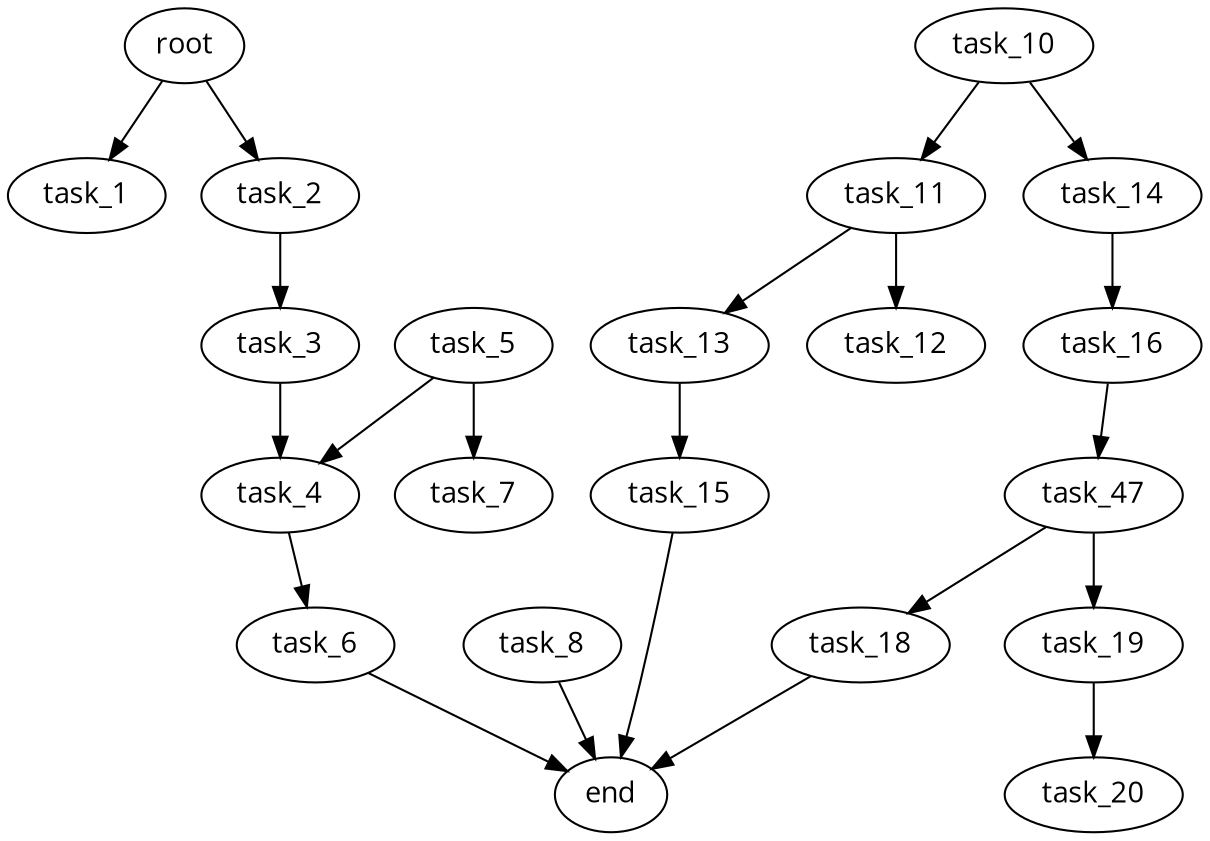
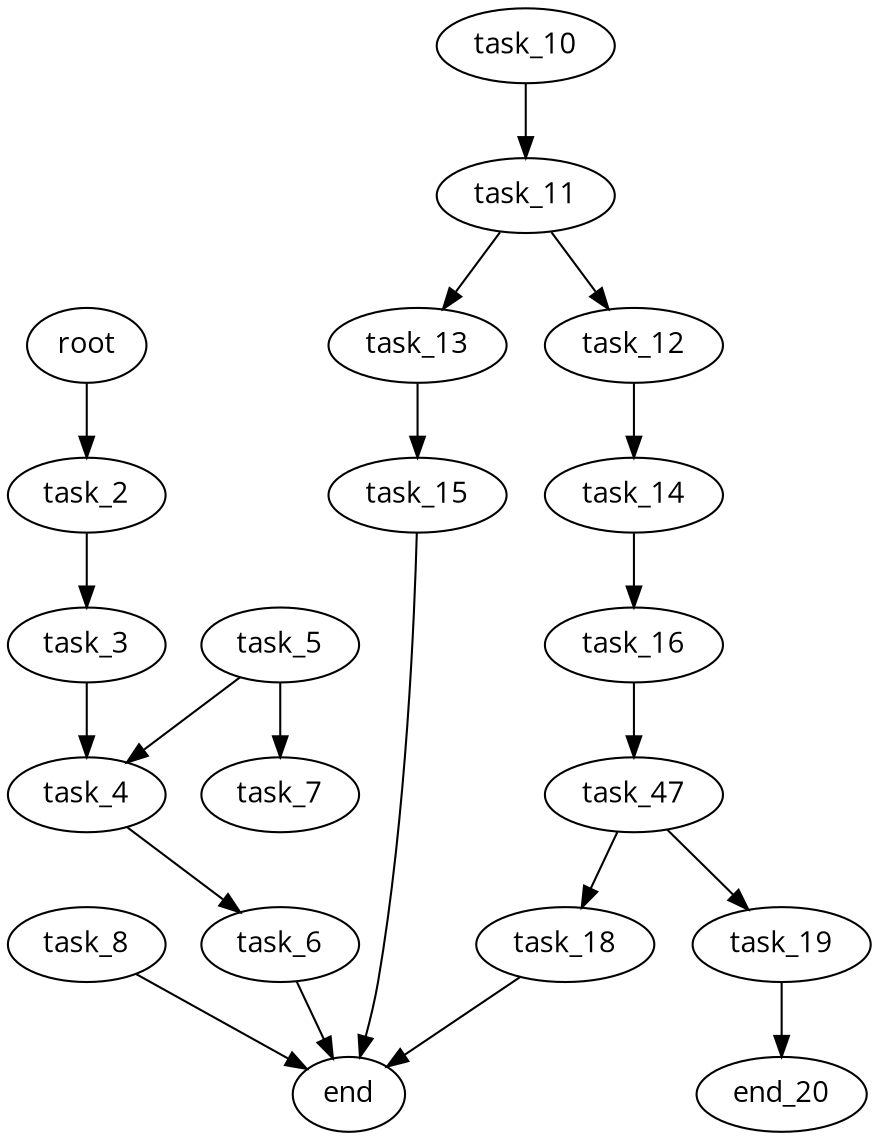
(1052, 112) -> (634, 410)
(87, 196) -> none
(1094, 795) -> (782, 1094)
